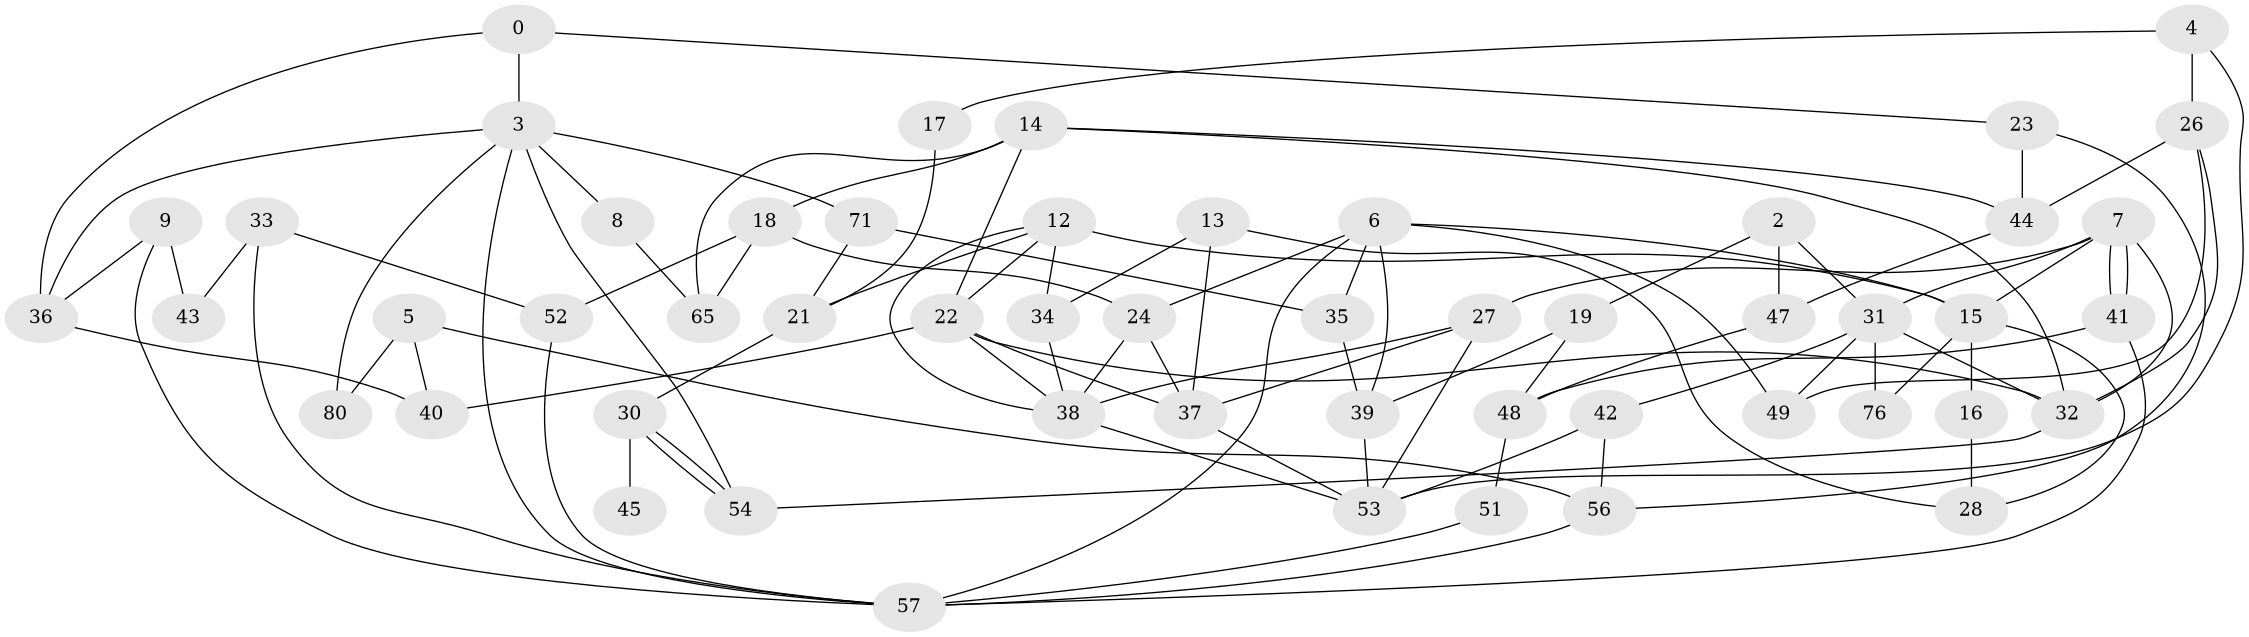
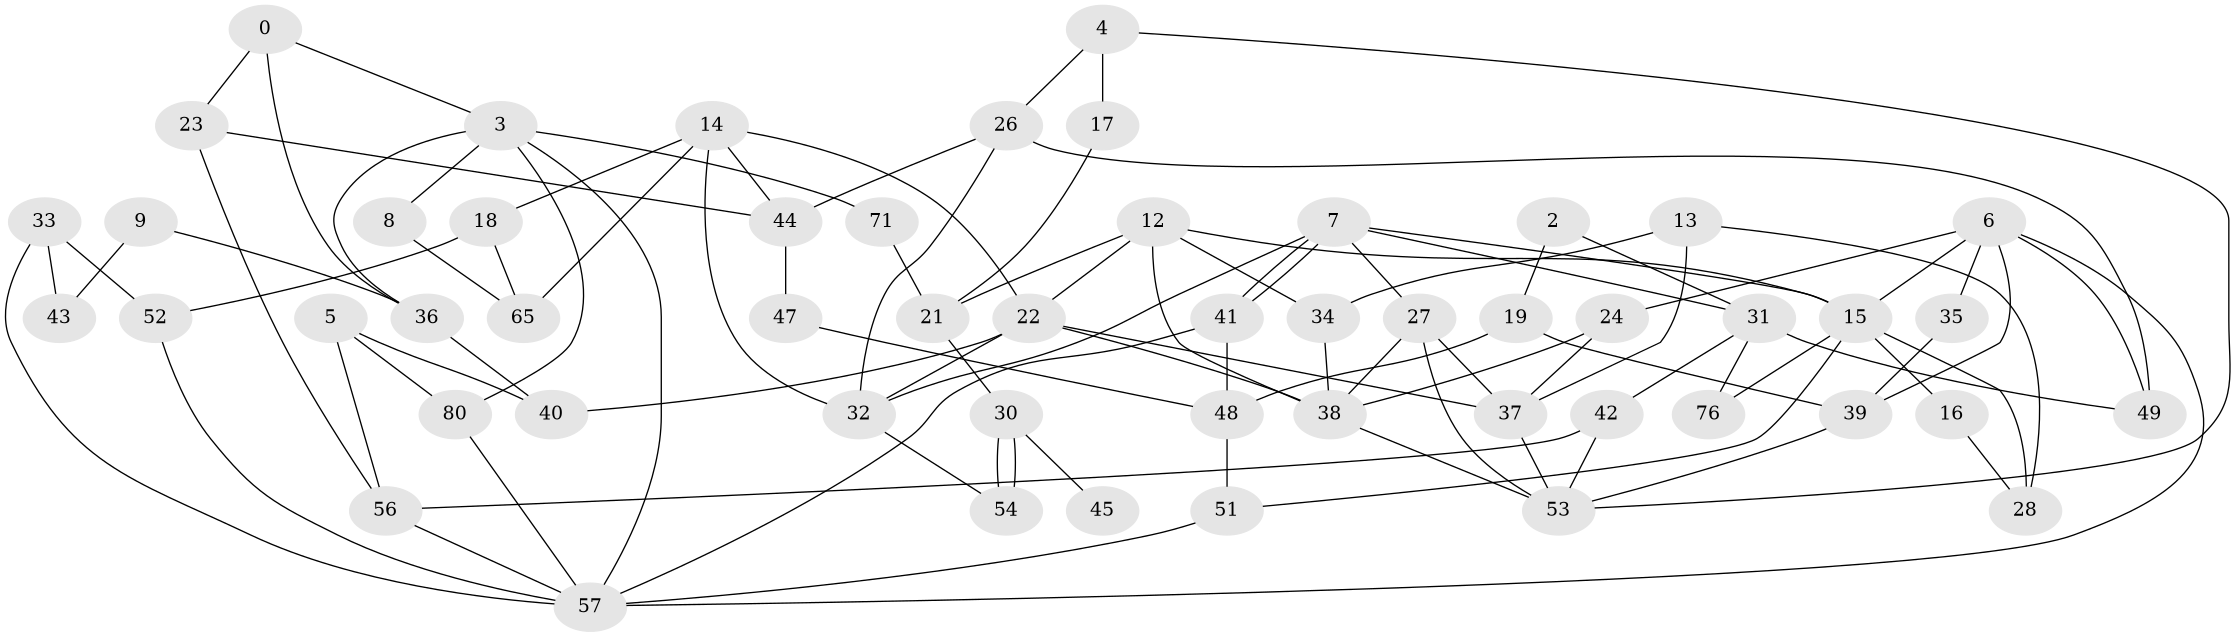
(952, 270) -> none
(1099, 270) -> none
(1779, 277) -> none
(625, 320) -> none
(1961, 361) -> none
none -> (1591, 470)
(411, 559) -> (526, 515)
